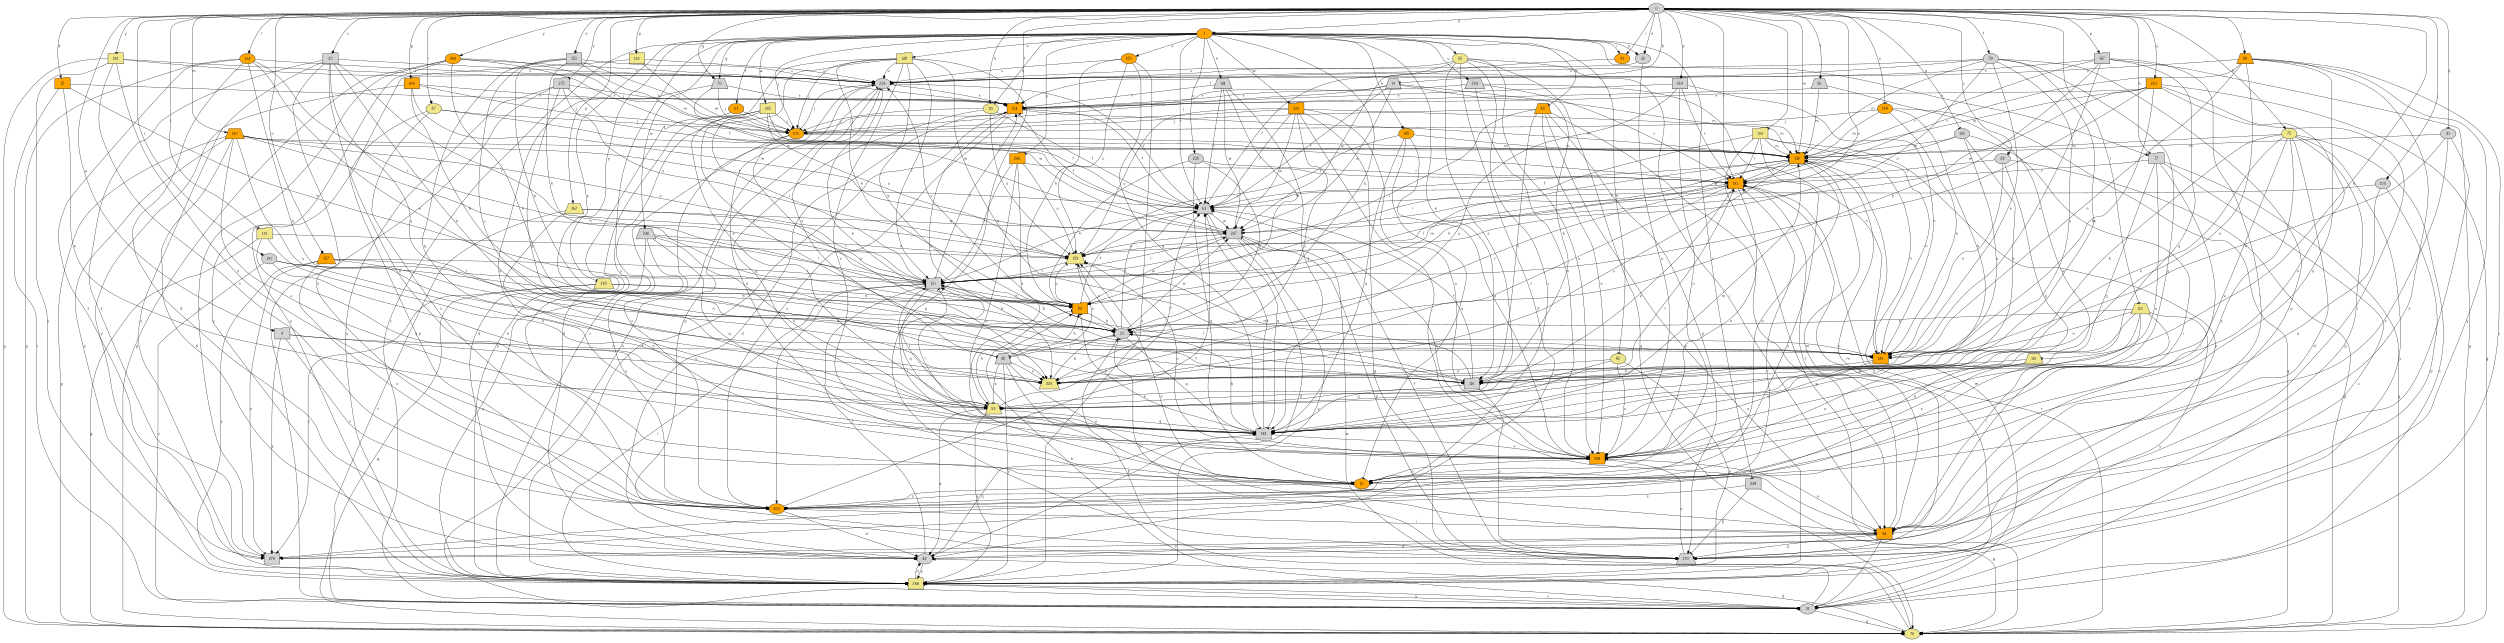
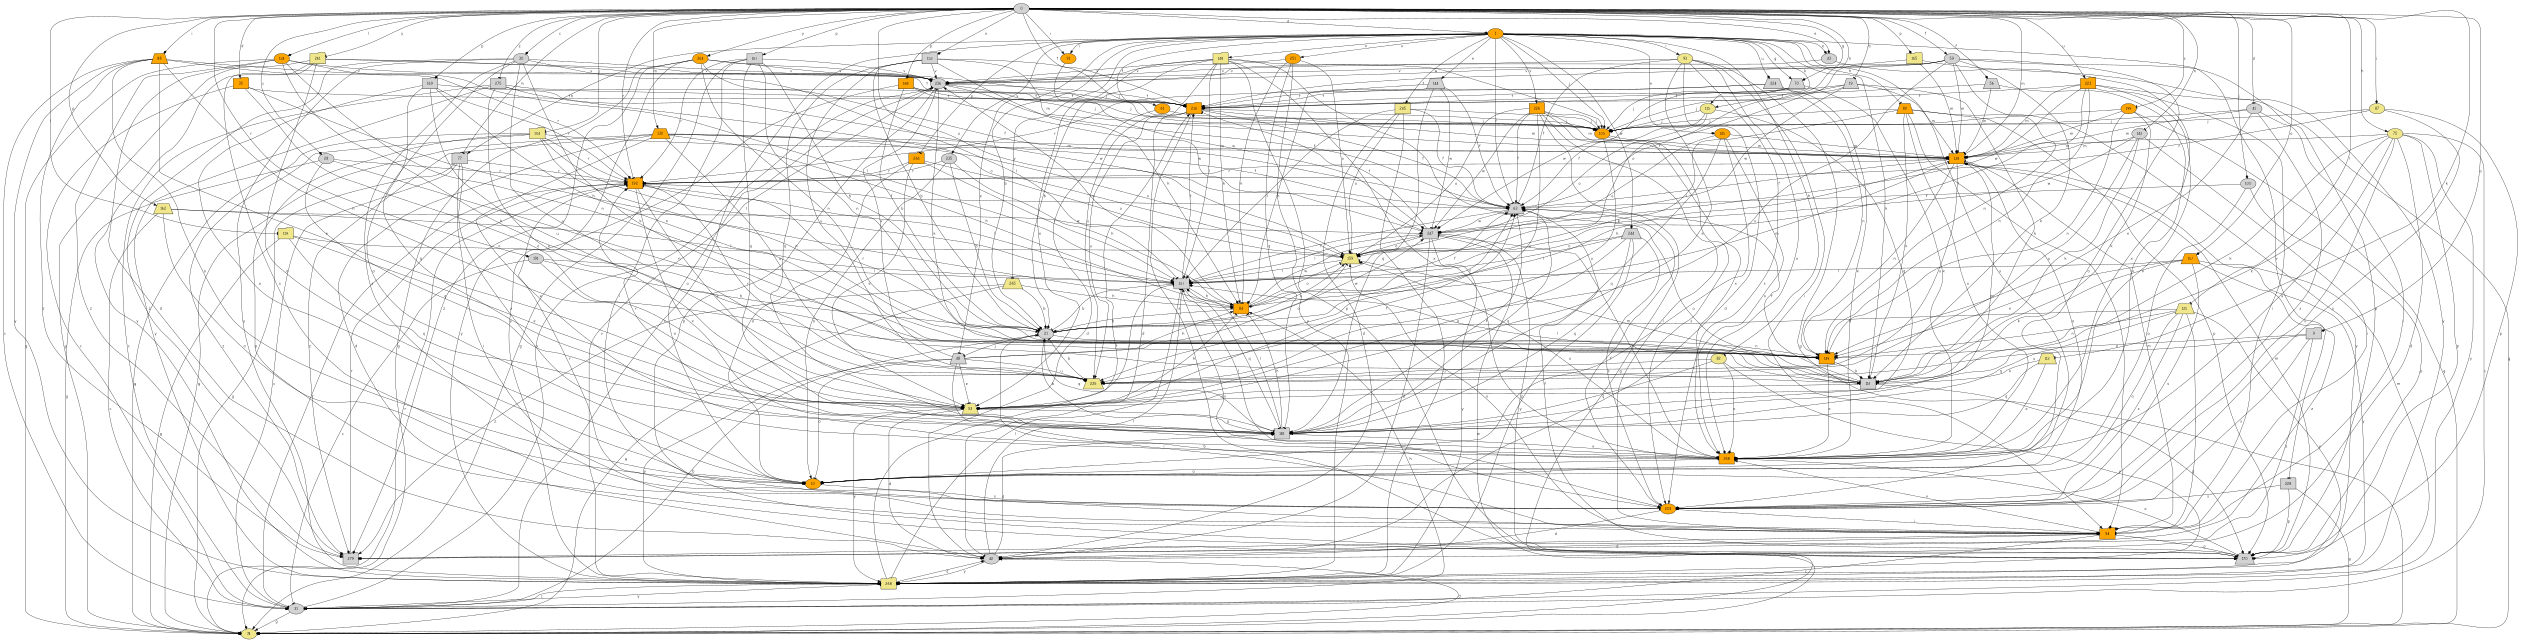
(331, 59) -> (521, 59)
none -> (2073, 121)
(1729, 386) -> (732, 396)
